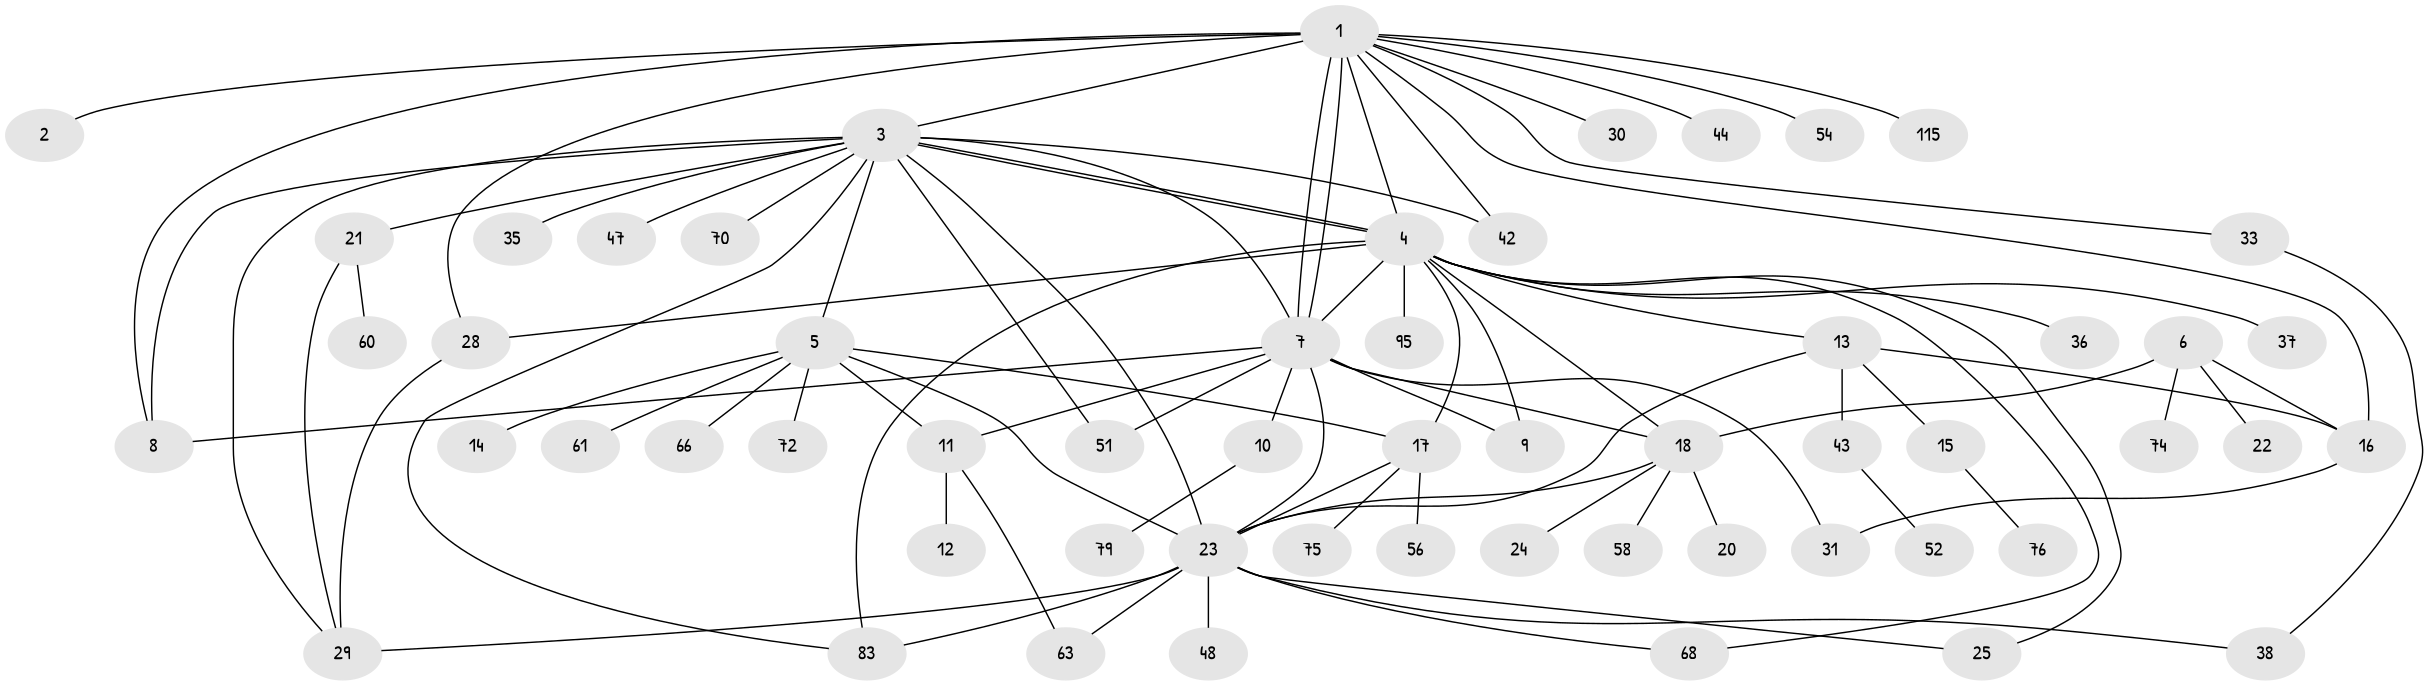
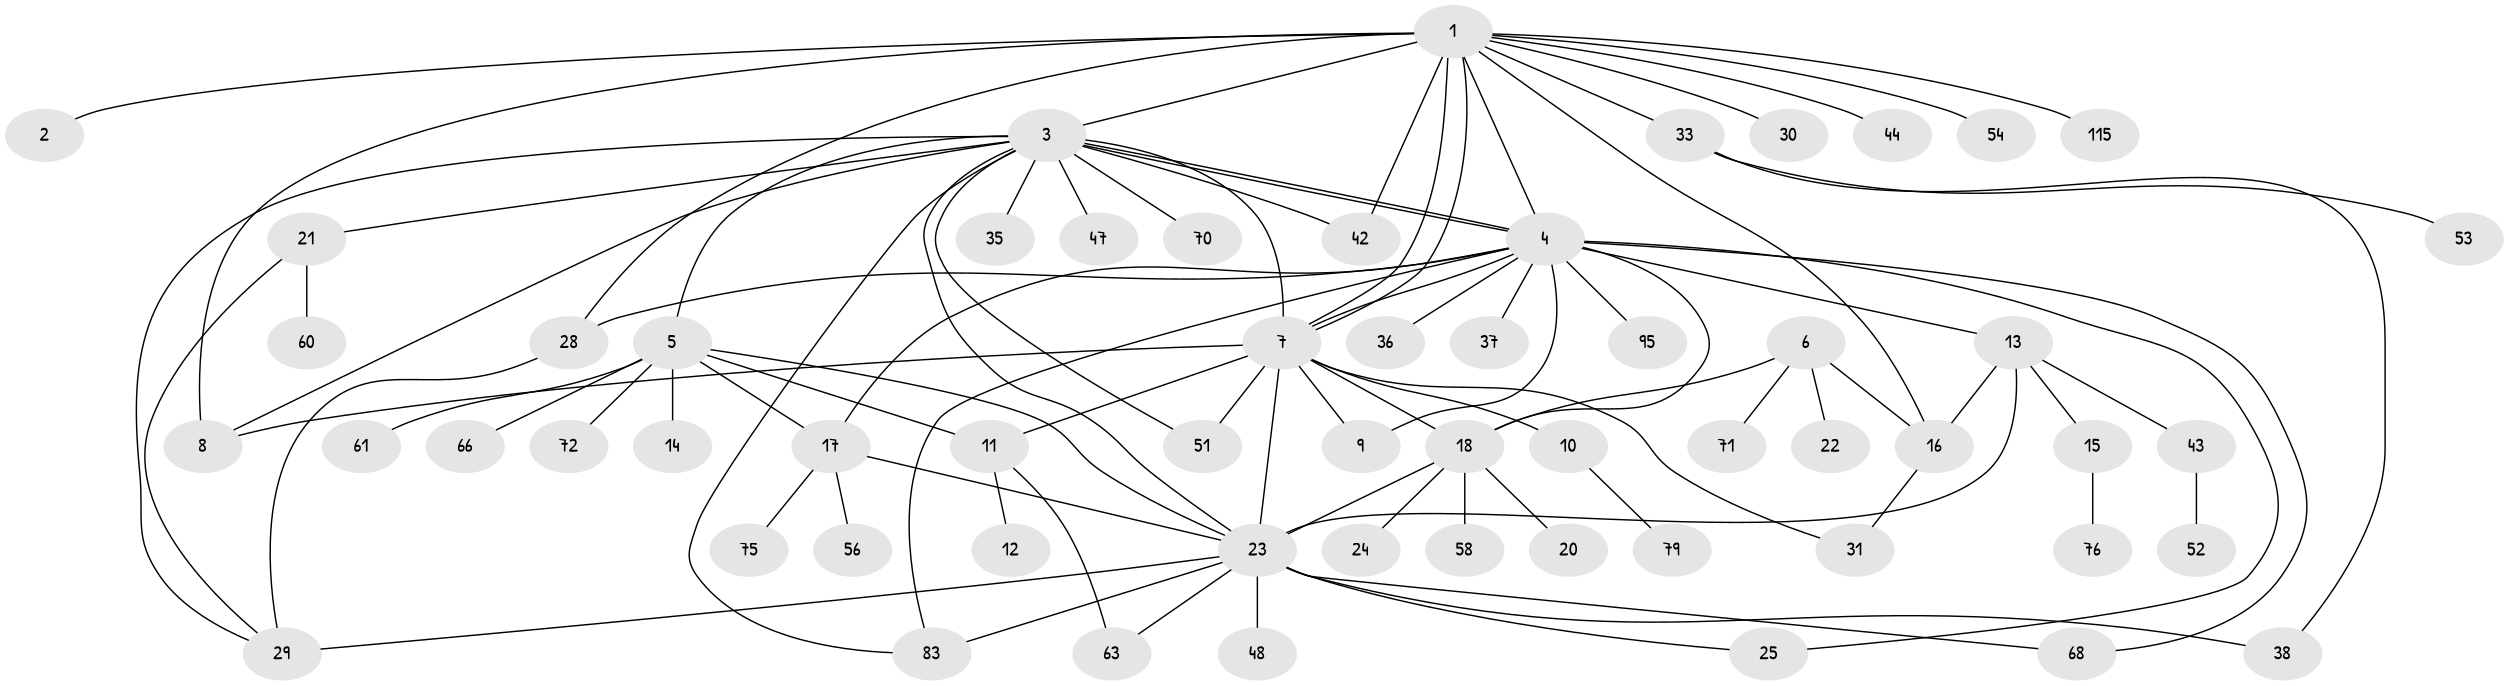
none -> (2464, 239)
(2159, 446) -> (1727, 446)
